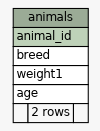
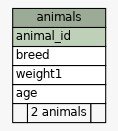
(51, 113) -> (59, 113)
